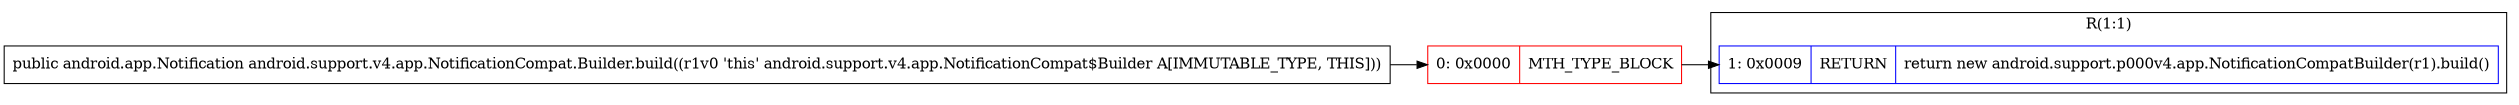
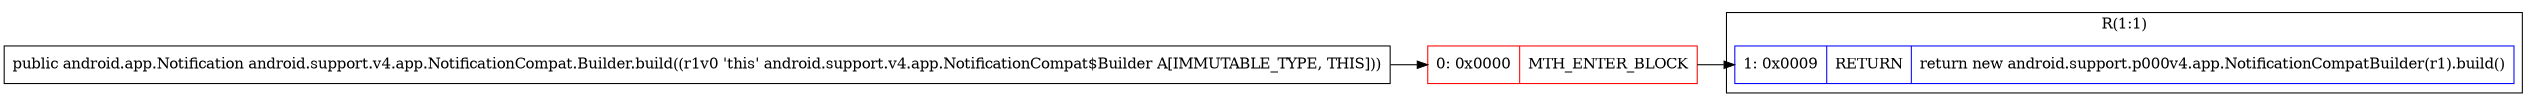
(1601, 64) -> (1608, 64)
